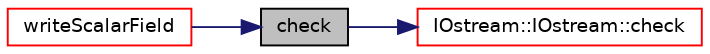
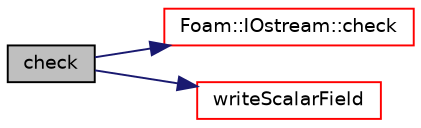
(216, 27) -> (136, 77)
(560, 27) -> (289, 27)
